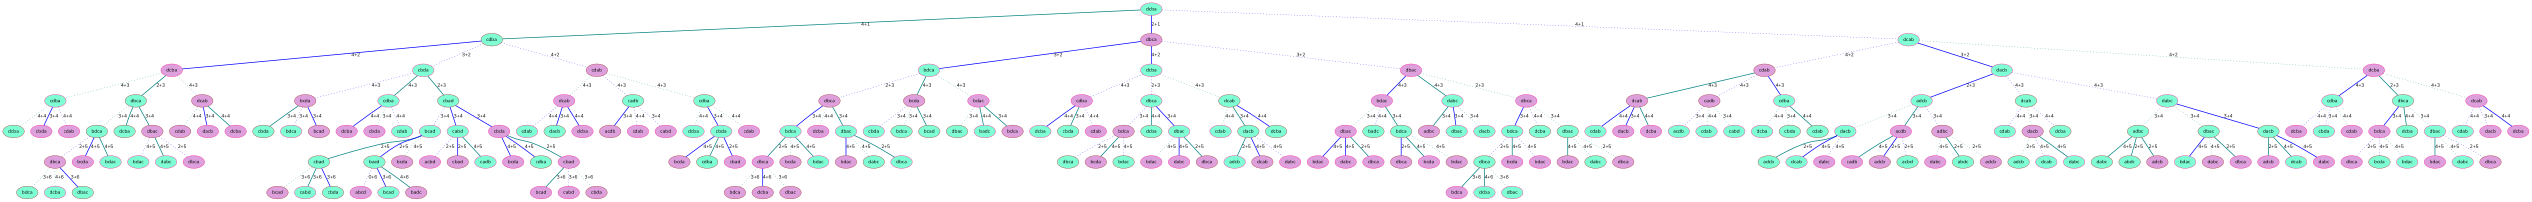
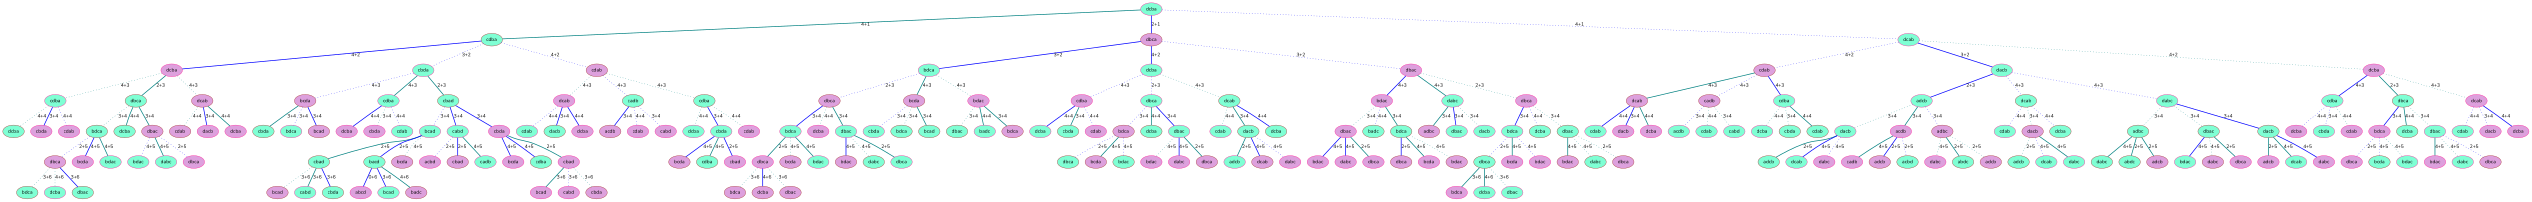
(368, 177) -> (368, 177)
